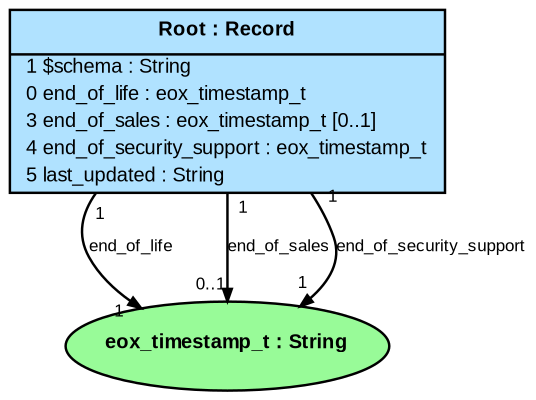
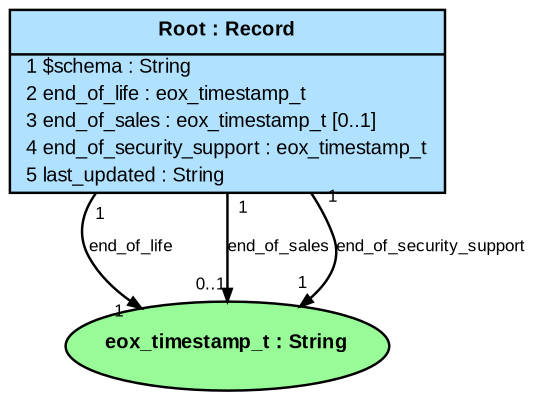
(167, 94) -> (167, 94)
